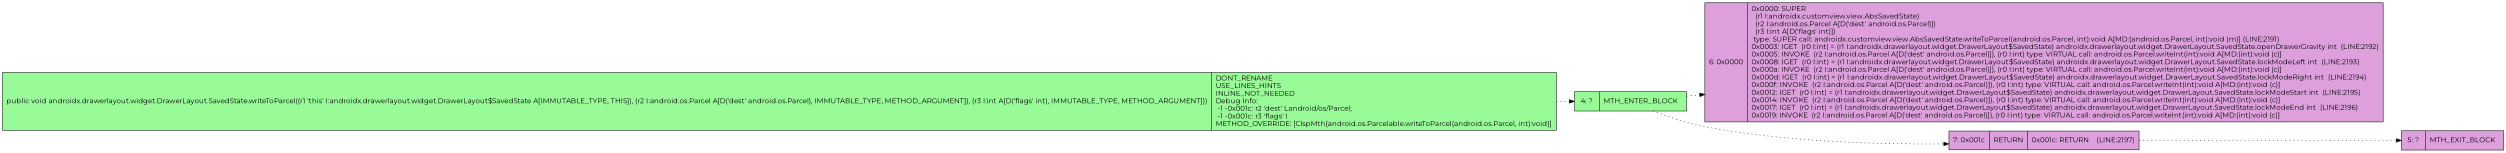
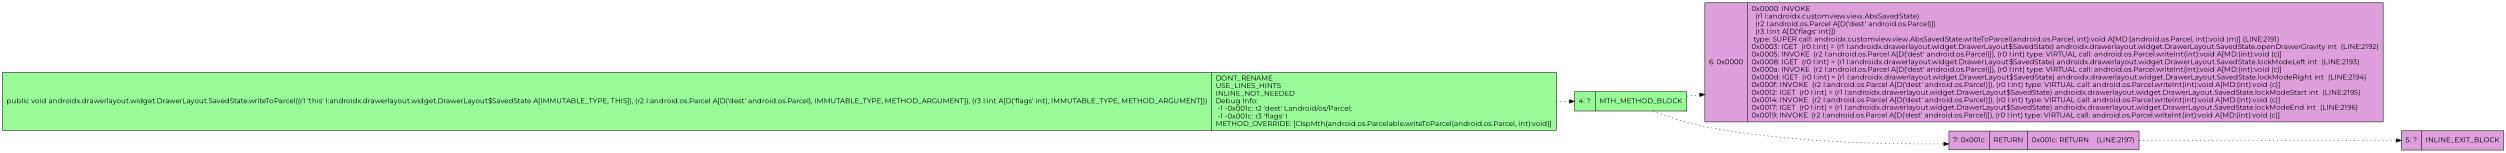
(1781, 9) -> (1783, 9)
(1641, 101) -> (1641, 101)
(2463, 140) -> (2463, 140)
